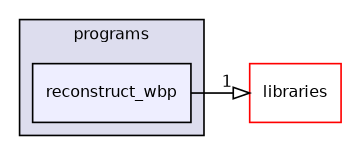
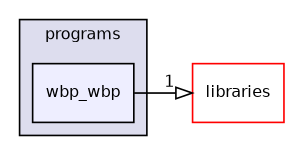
(112, 93) -> (83, 93)
